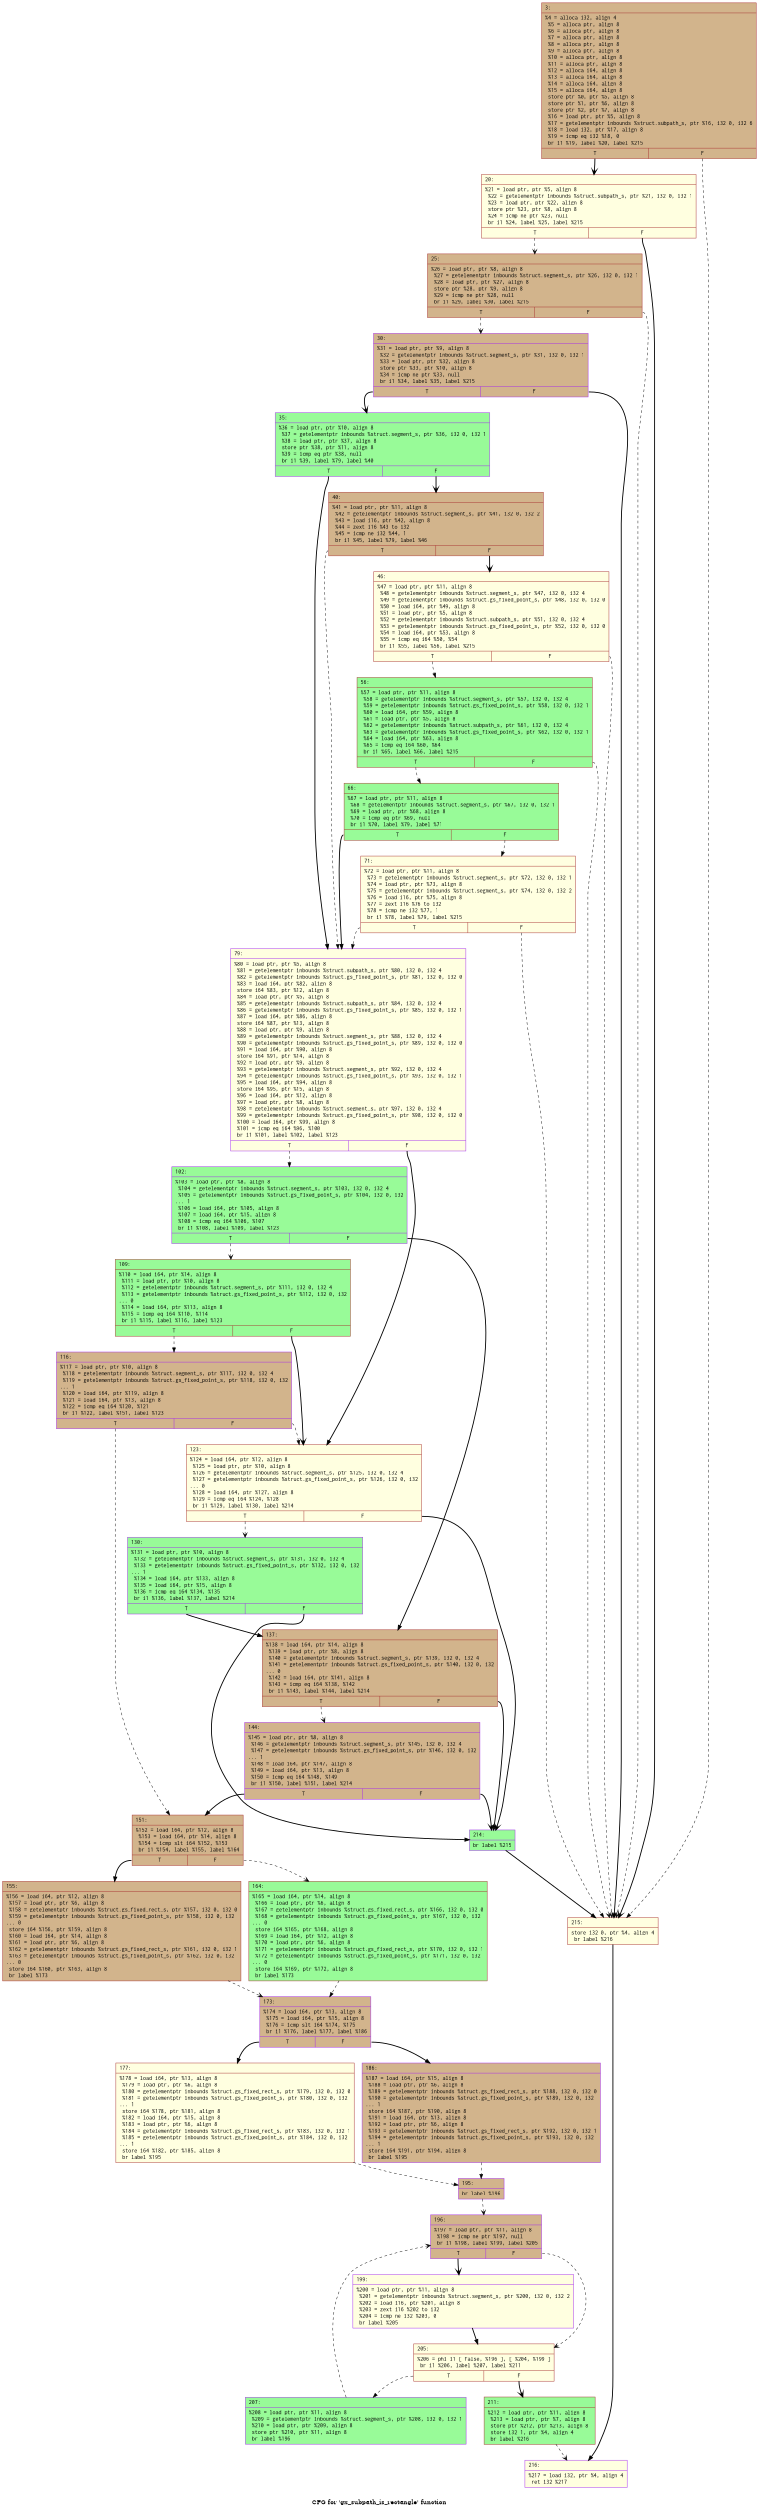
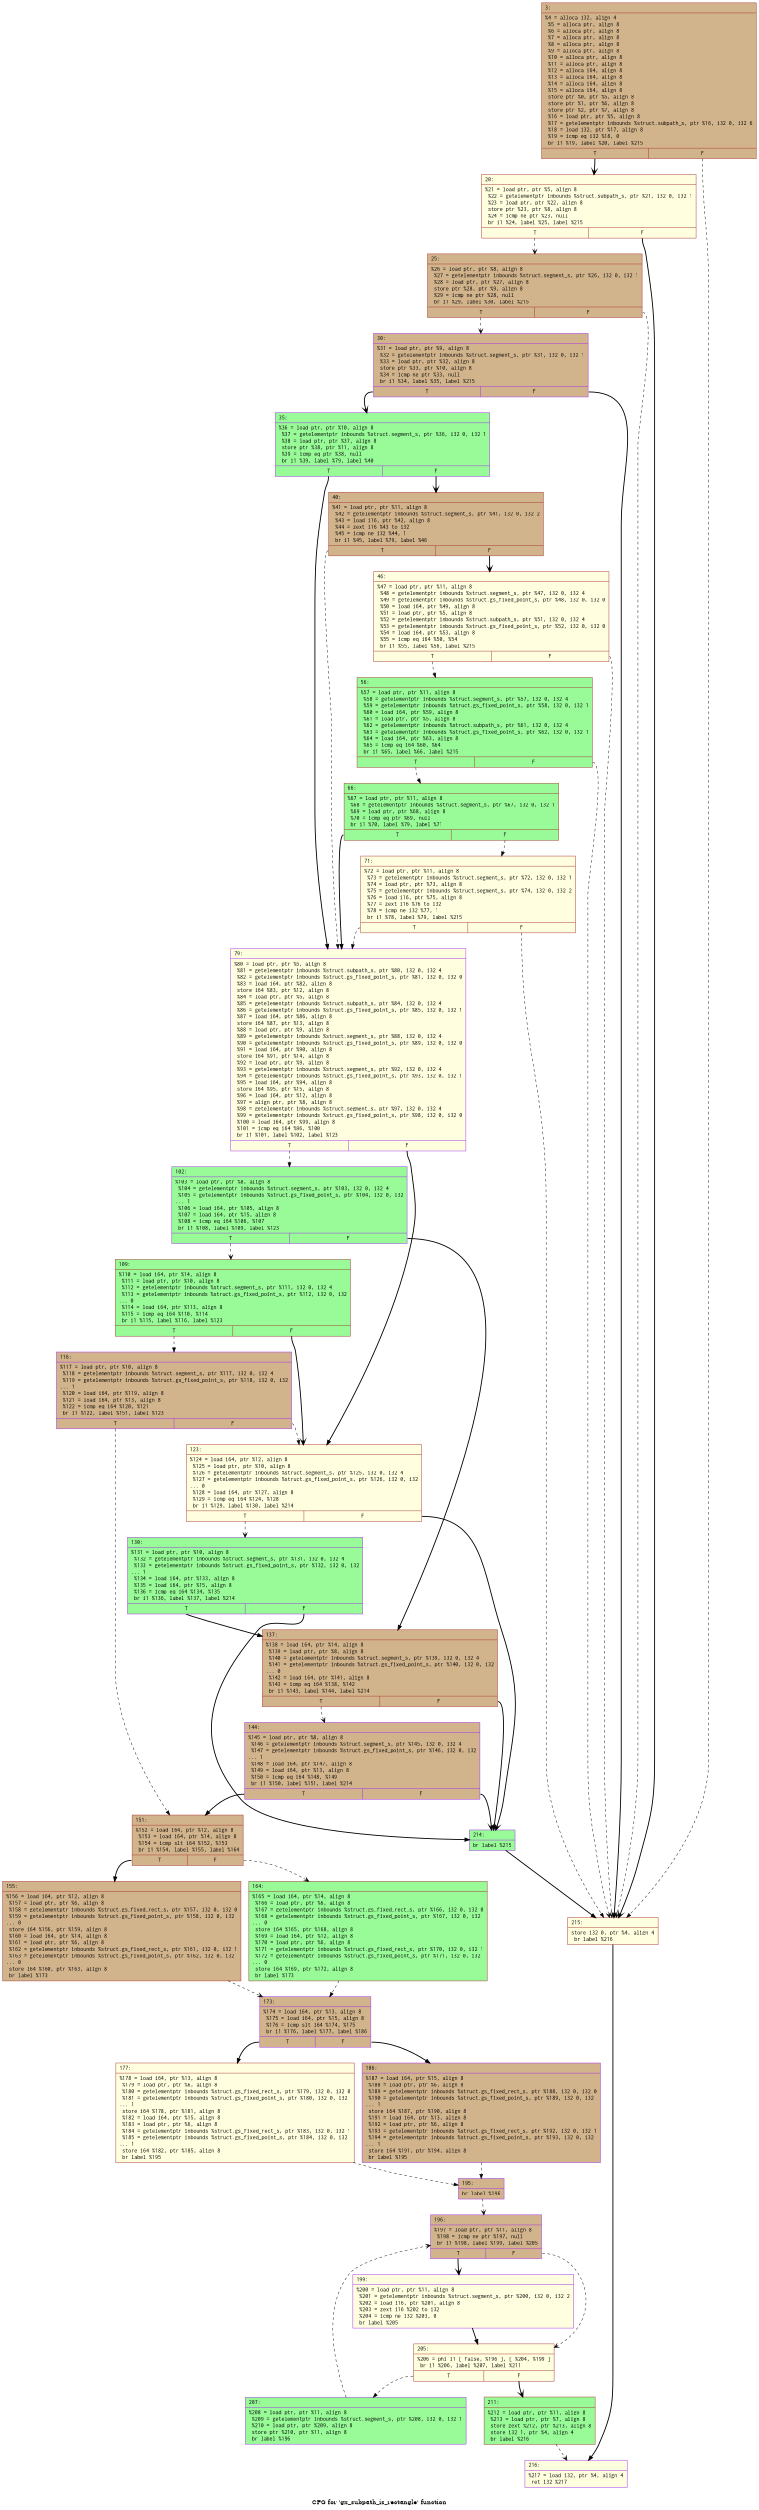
(282, 1102) -> (283, 1102)
(538, 2426) -> (540, 2426)
